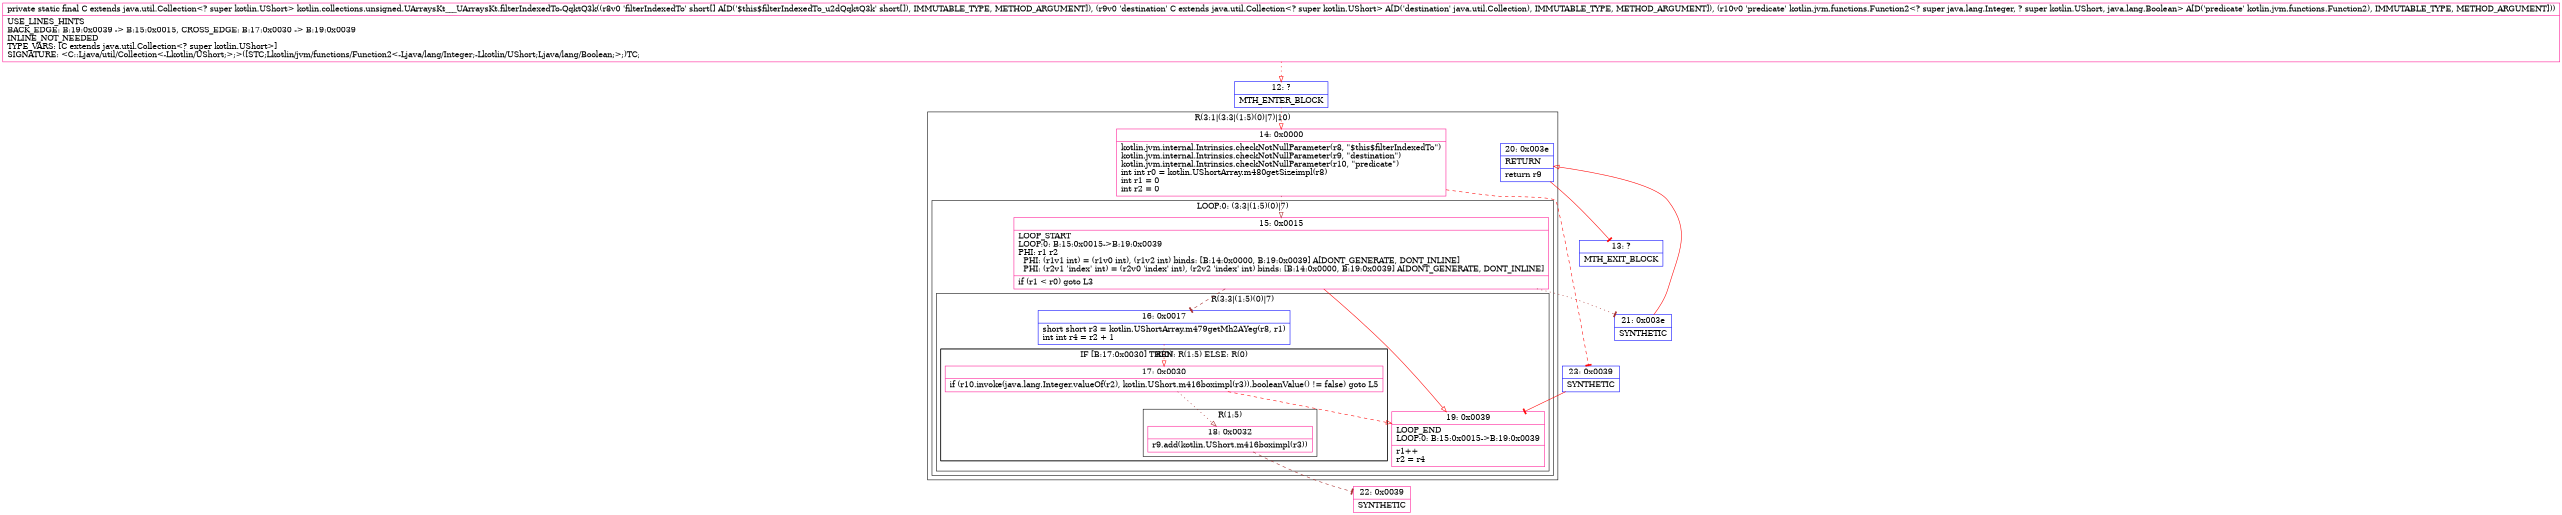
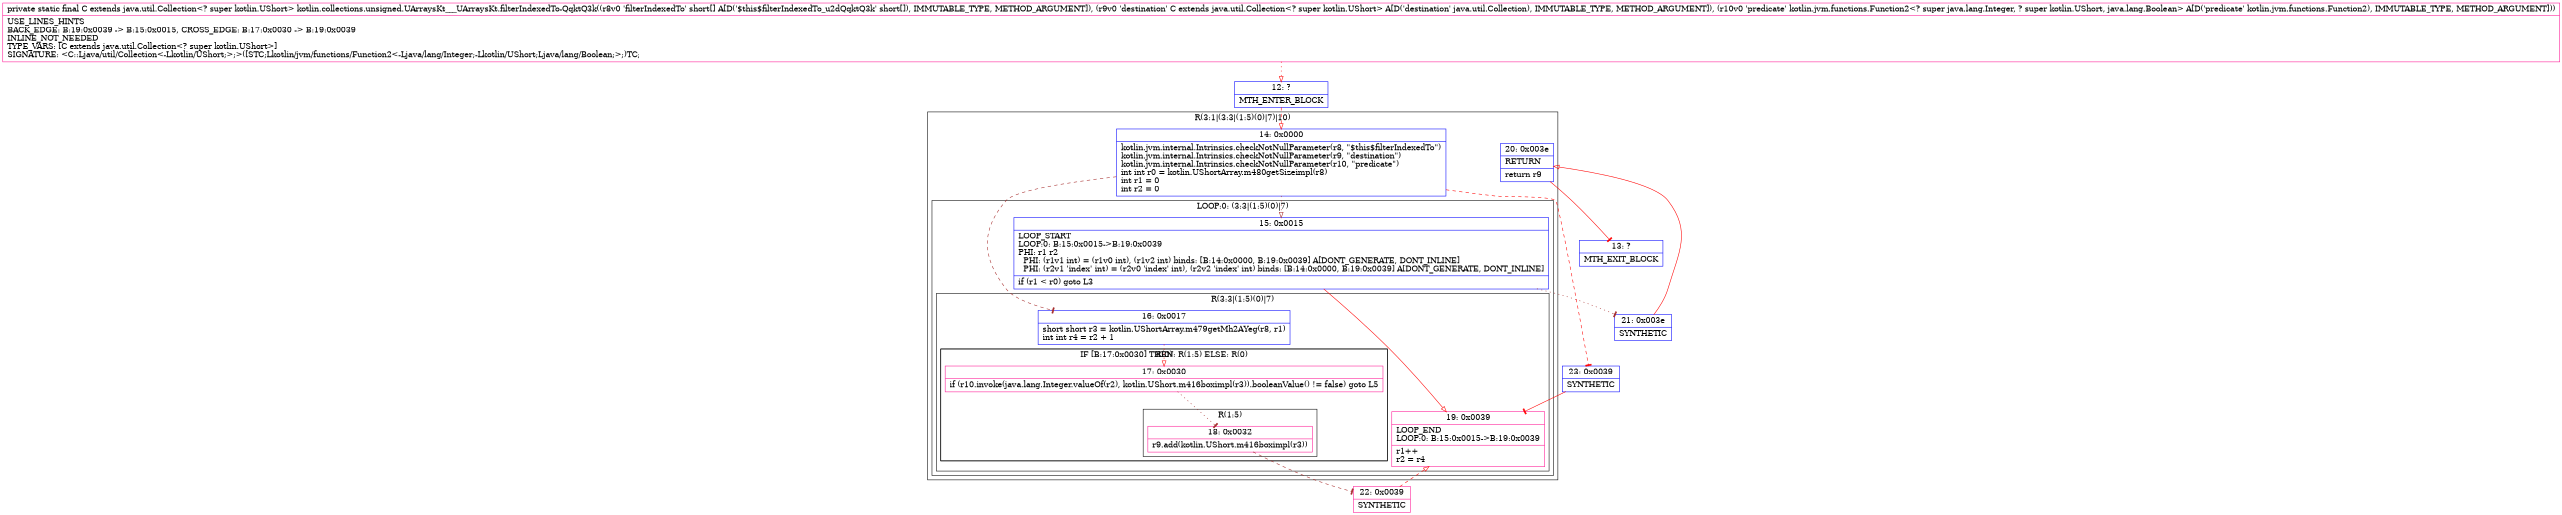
(1281, 115) -> (1281, 115)
(1281, 163) -> (1281, 163)
(1281, 253) -> (1281, 253)
(1209, 299) -> (996, 215)
(1299, 405) -> (1412, 478)
(1193, 406) -> (1193, 406)
